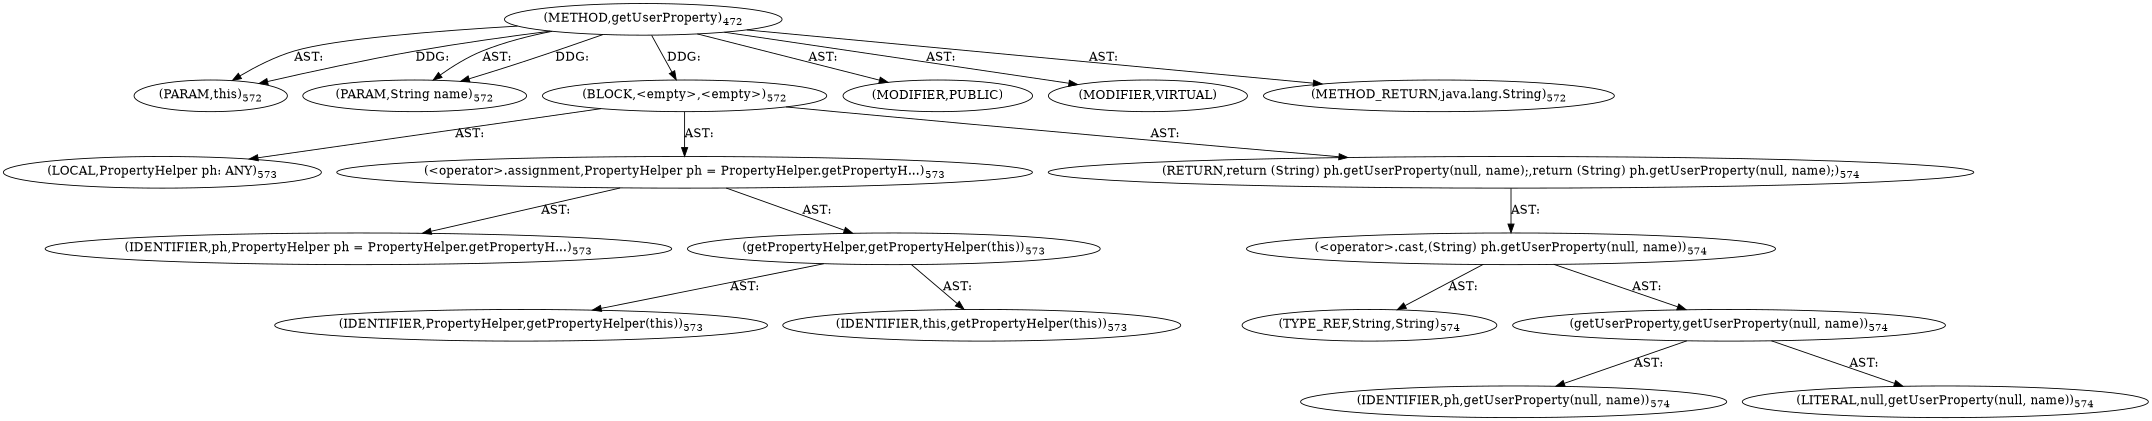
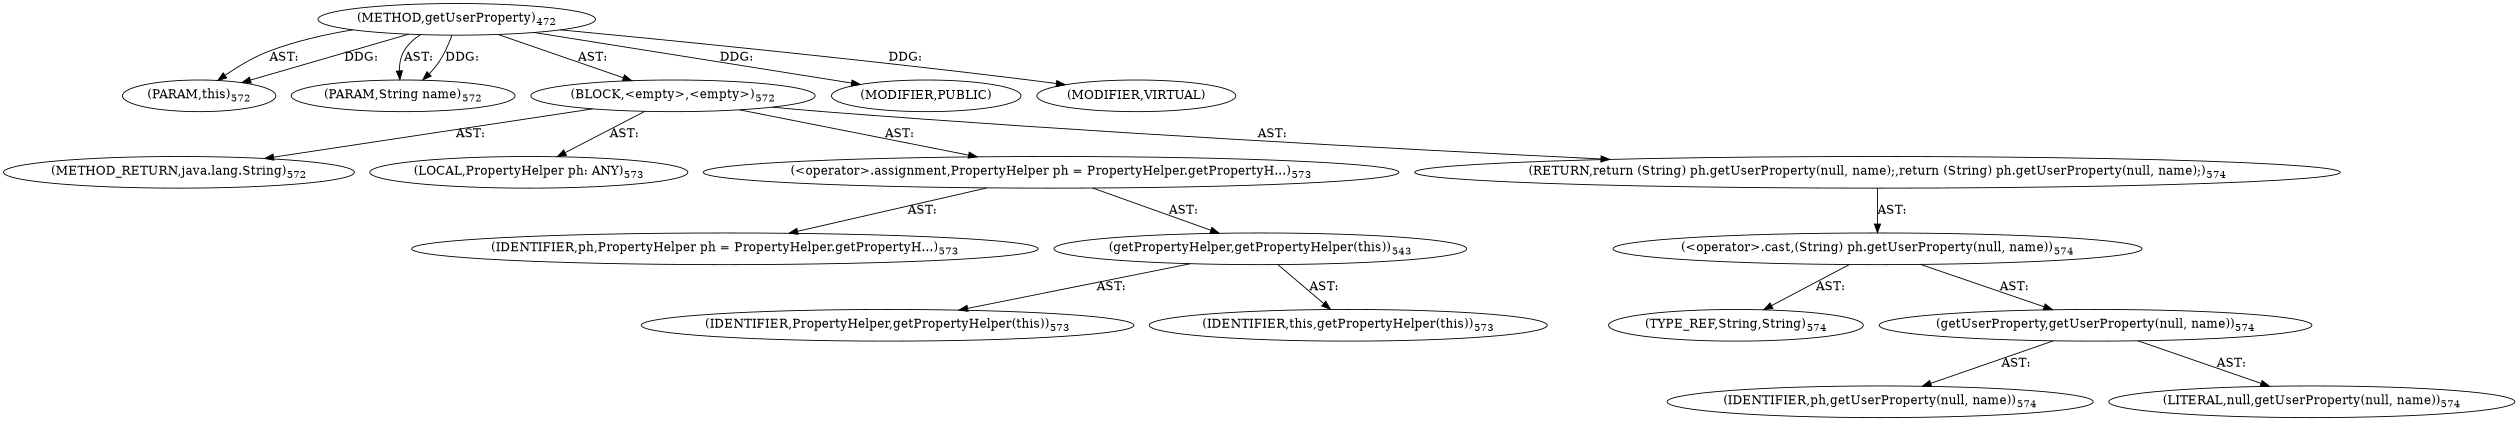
(1030, 57) -> (433, 133)
(686, 58) -> (595, 58)
(825, 58) -> (739, 58)
(943, 58) -> (907, 58)
(1035, 247) -> (1402, 247)
